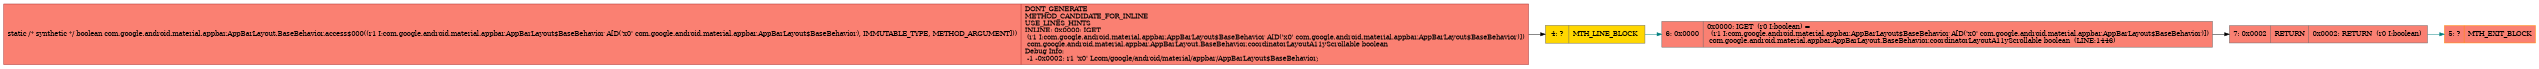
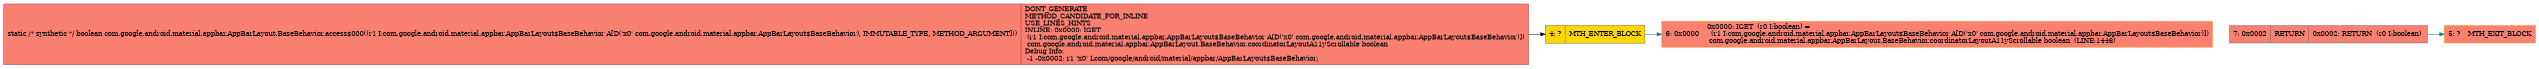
(1605, 34) -> (1605, 34)
(1937, 34) -> (1937, 34)
(2219, 34) -> none
